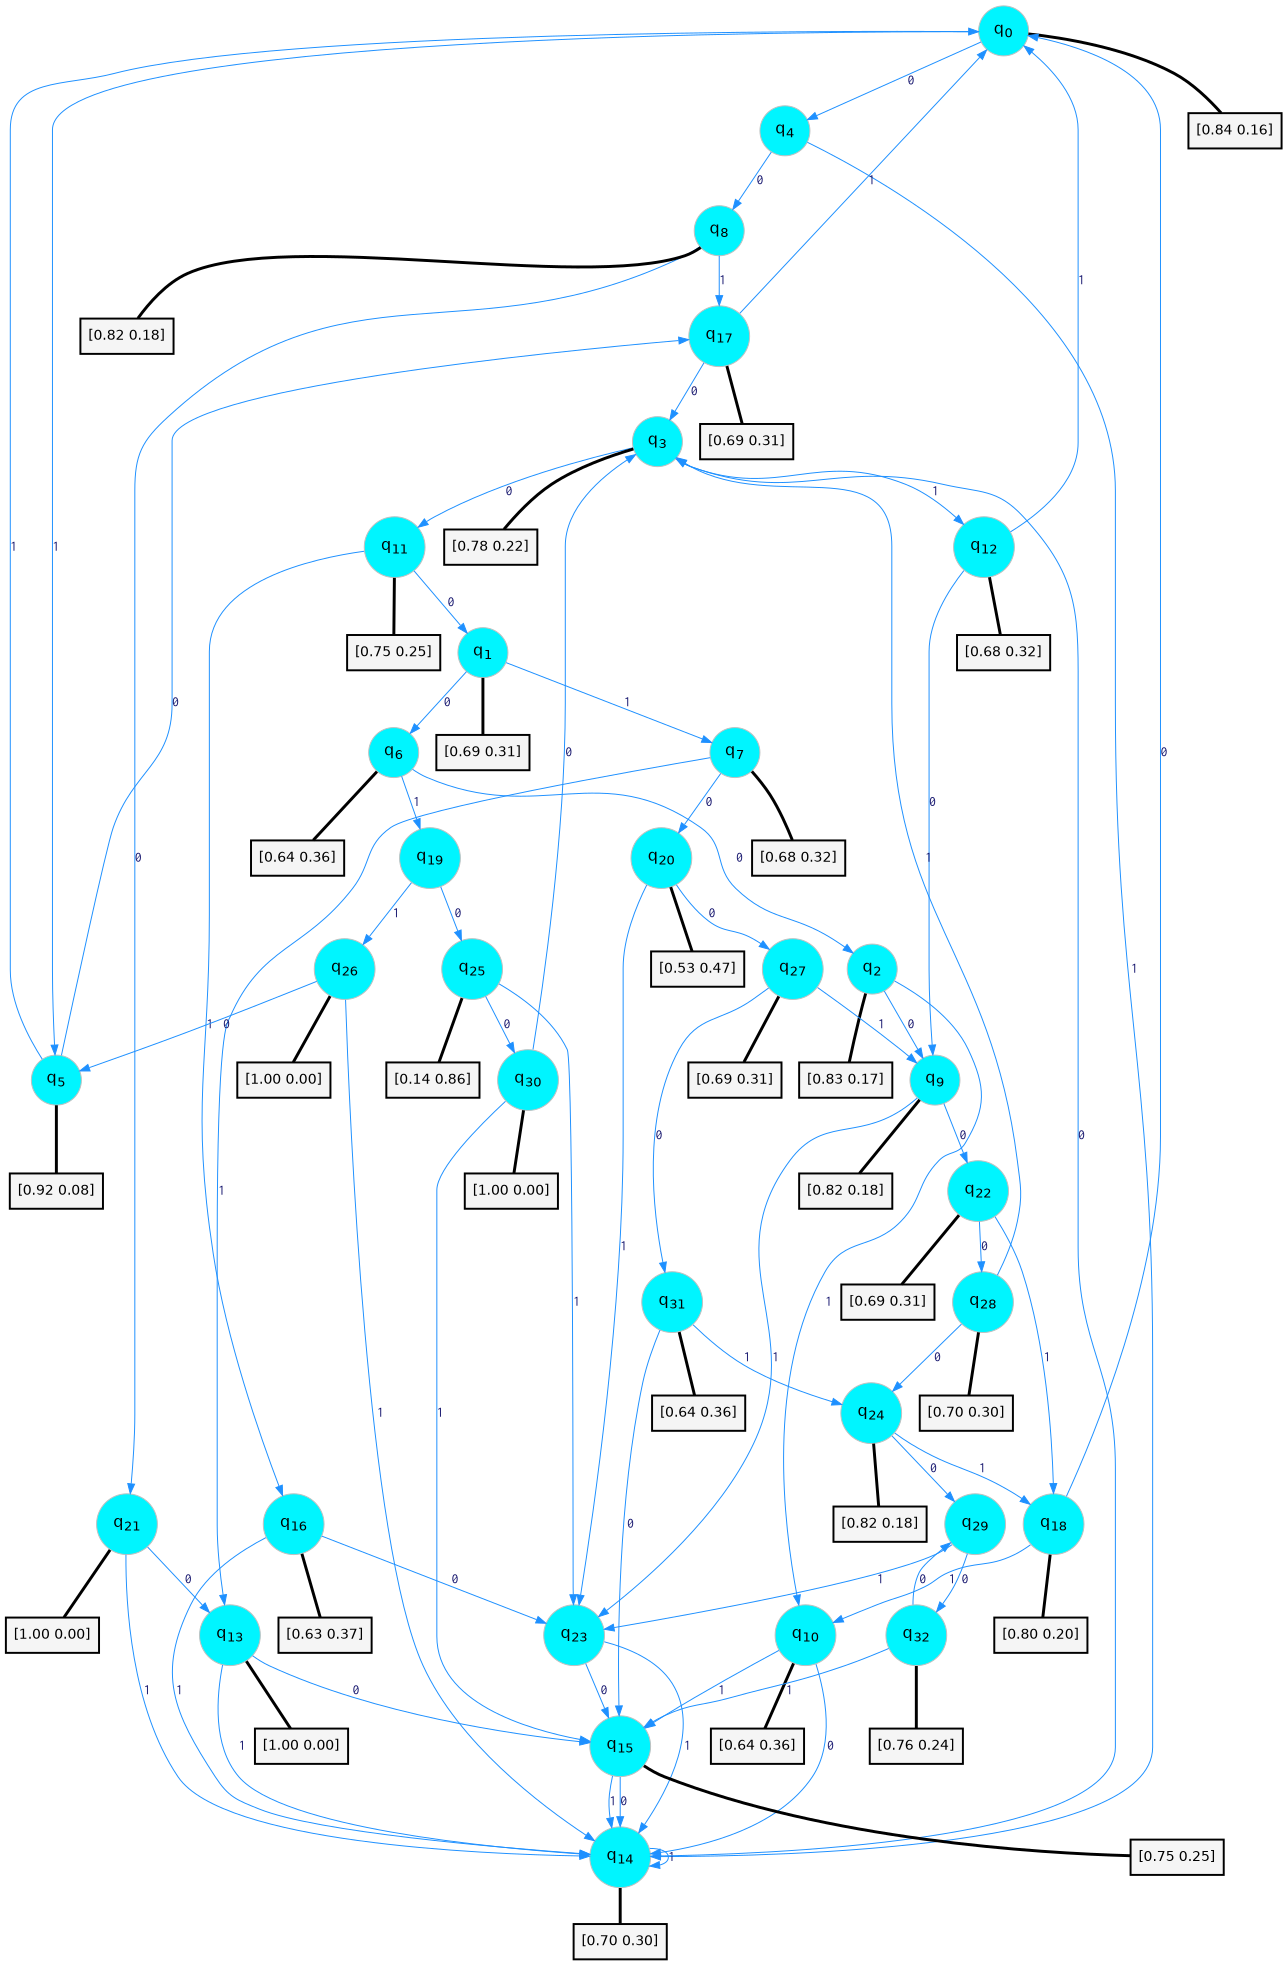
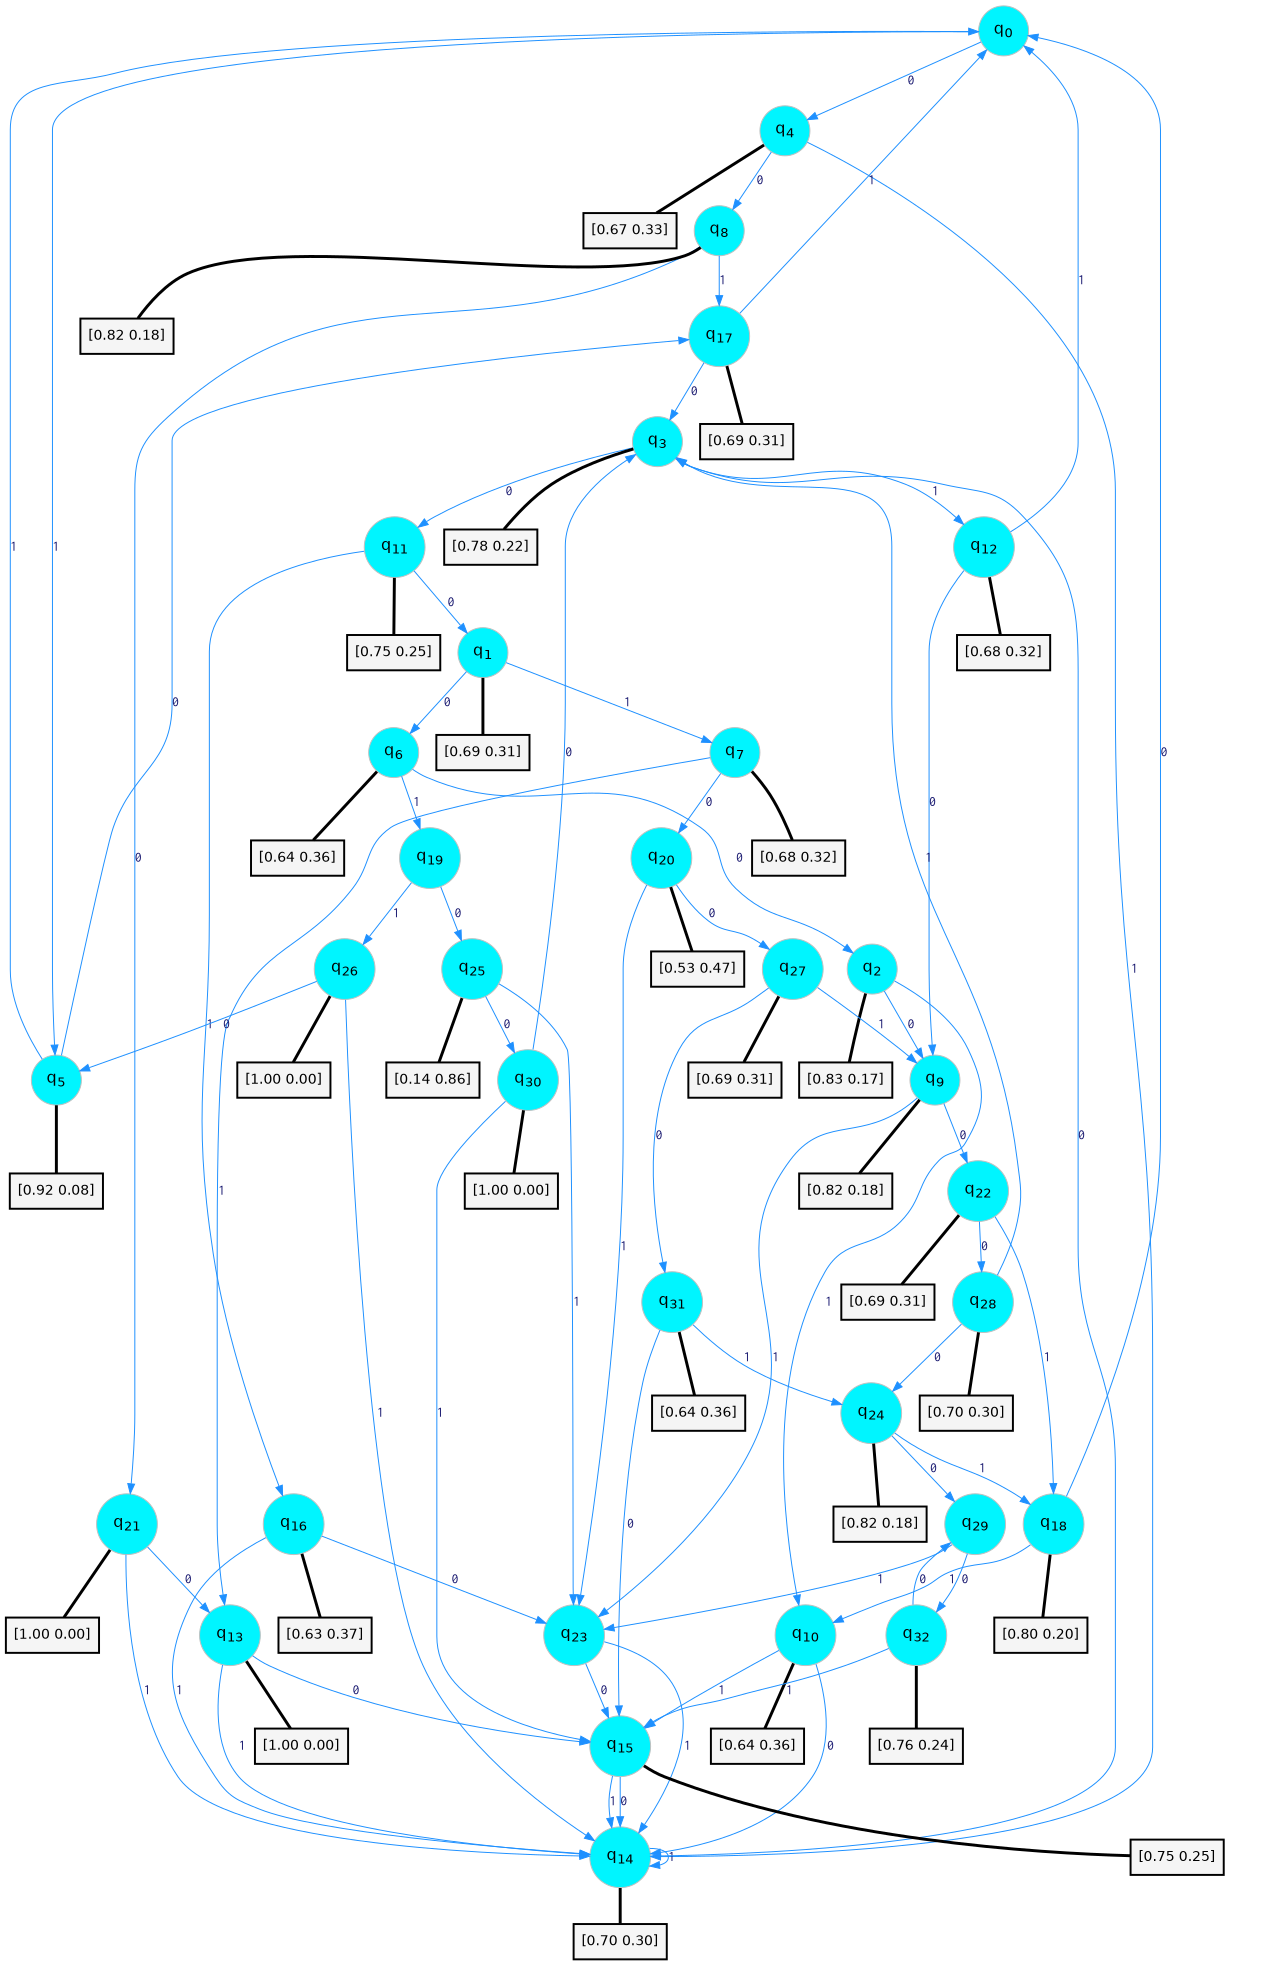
(1235, 131) -> none
none -> (630, 231)
